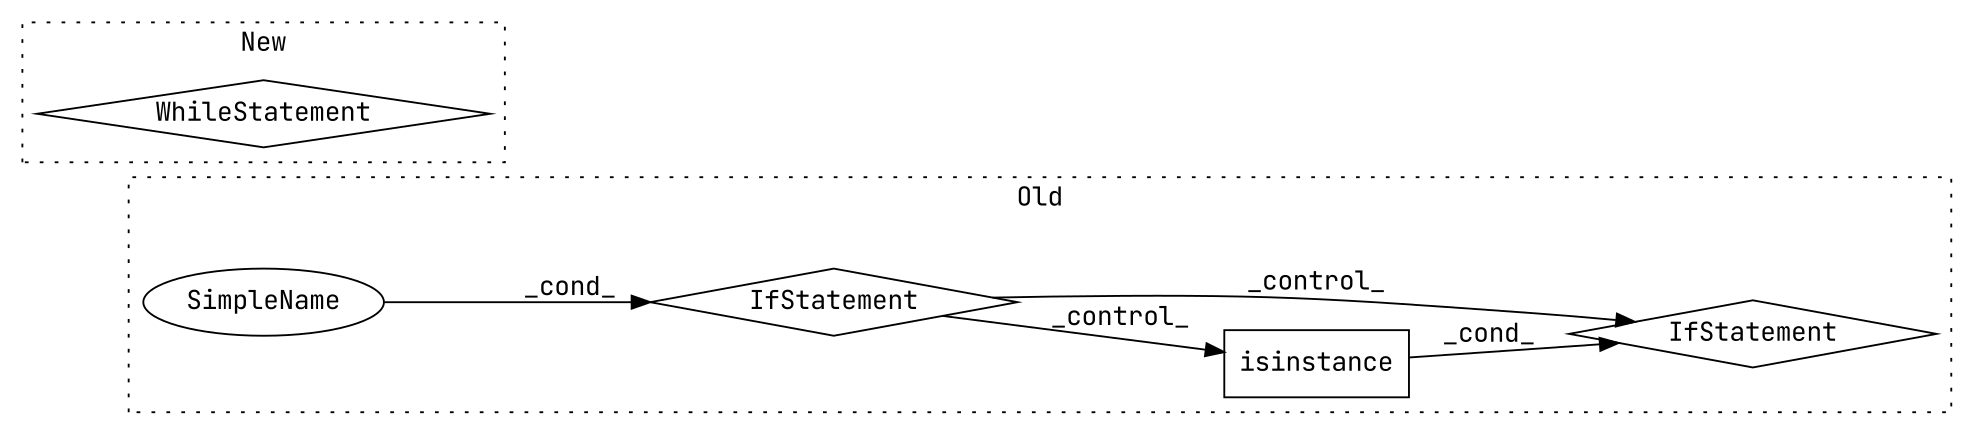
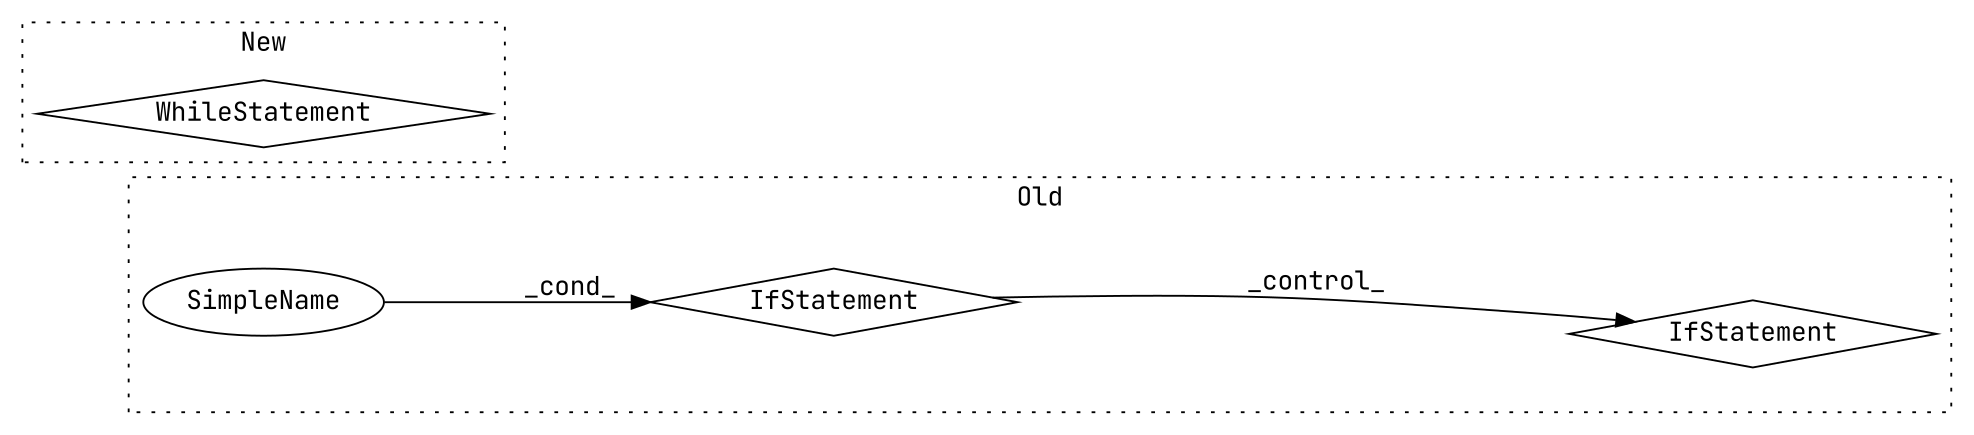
(1317, 364) -> none
